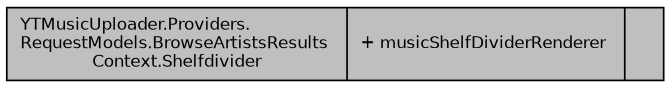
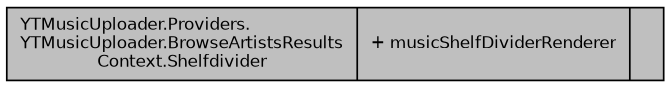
(174, 43) -> (182, 43)
